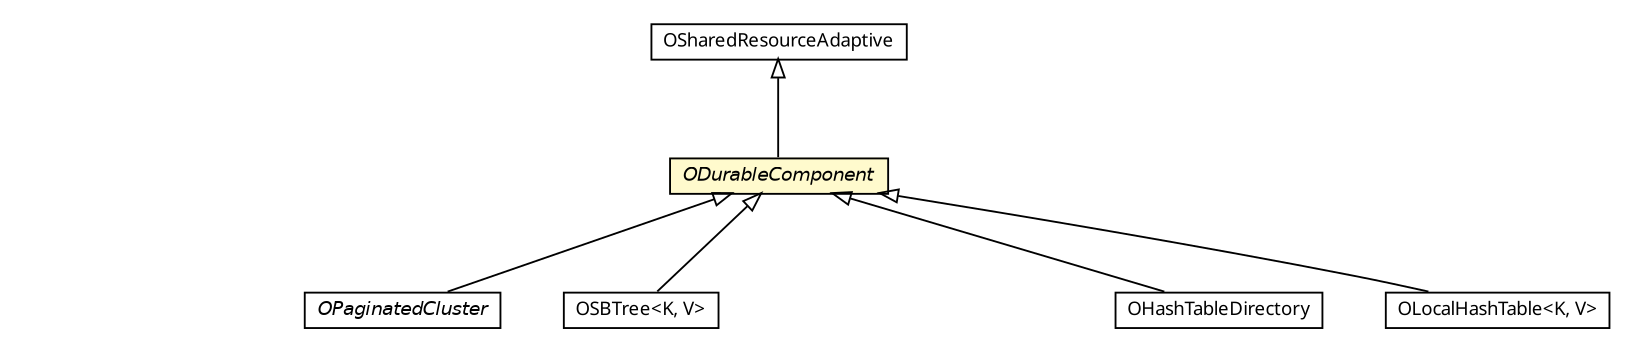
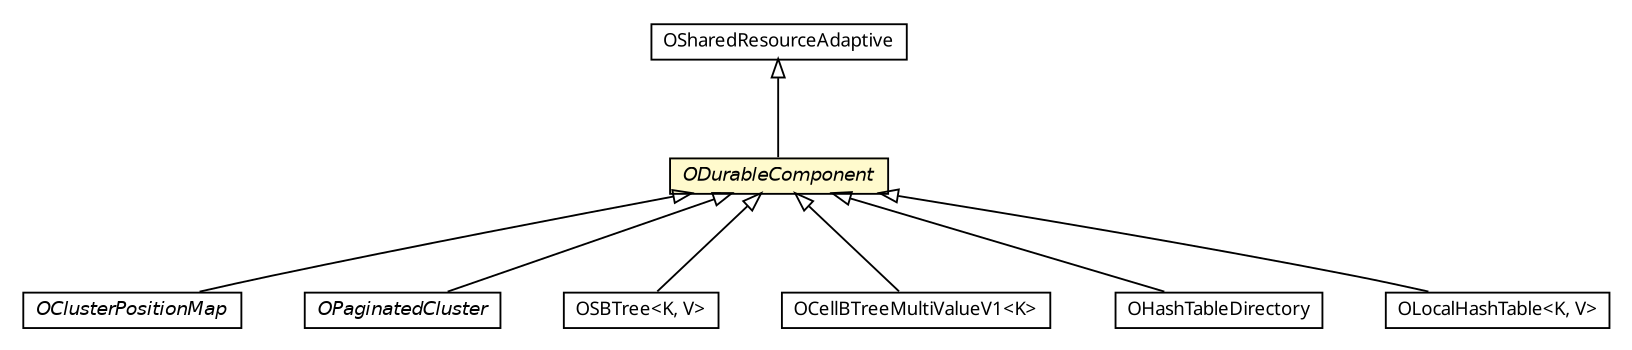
none -> (131, 309)
none -> (916, 309)
